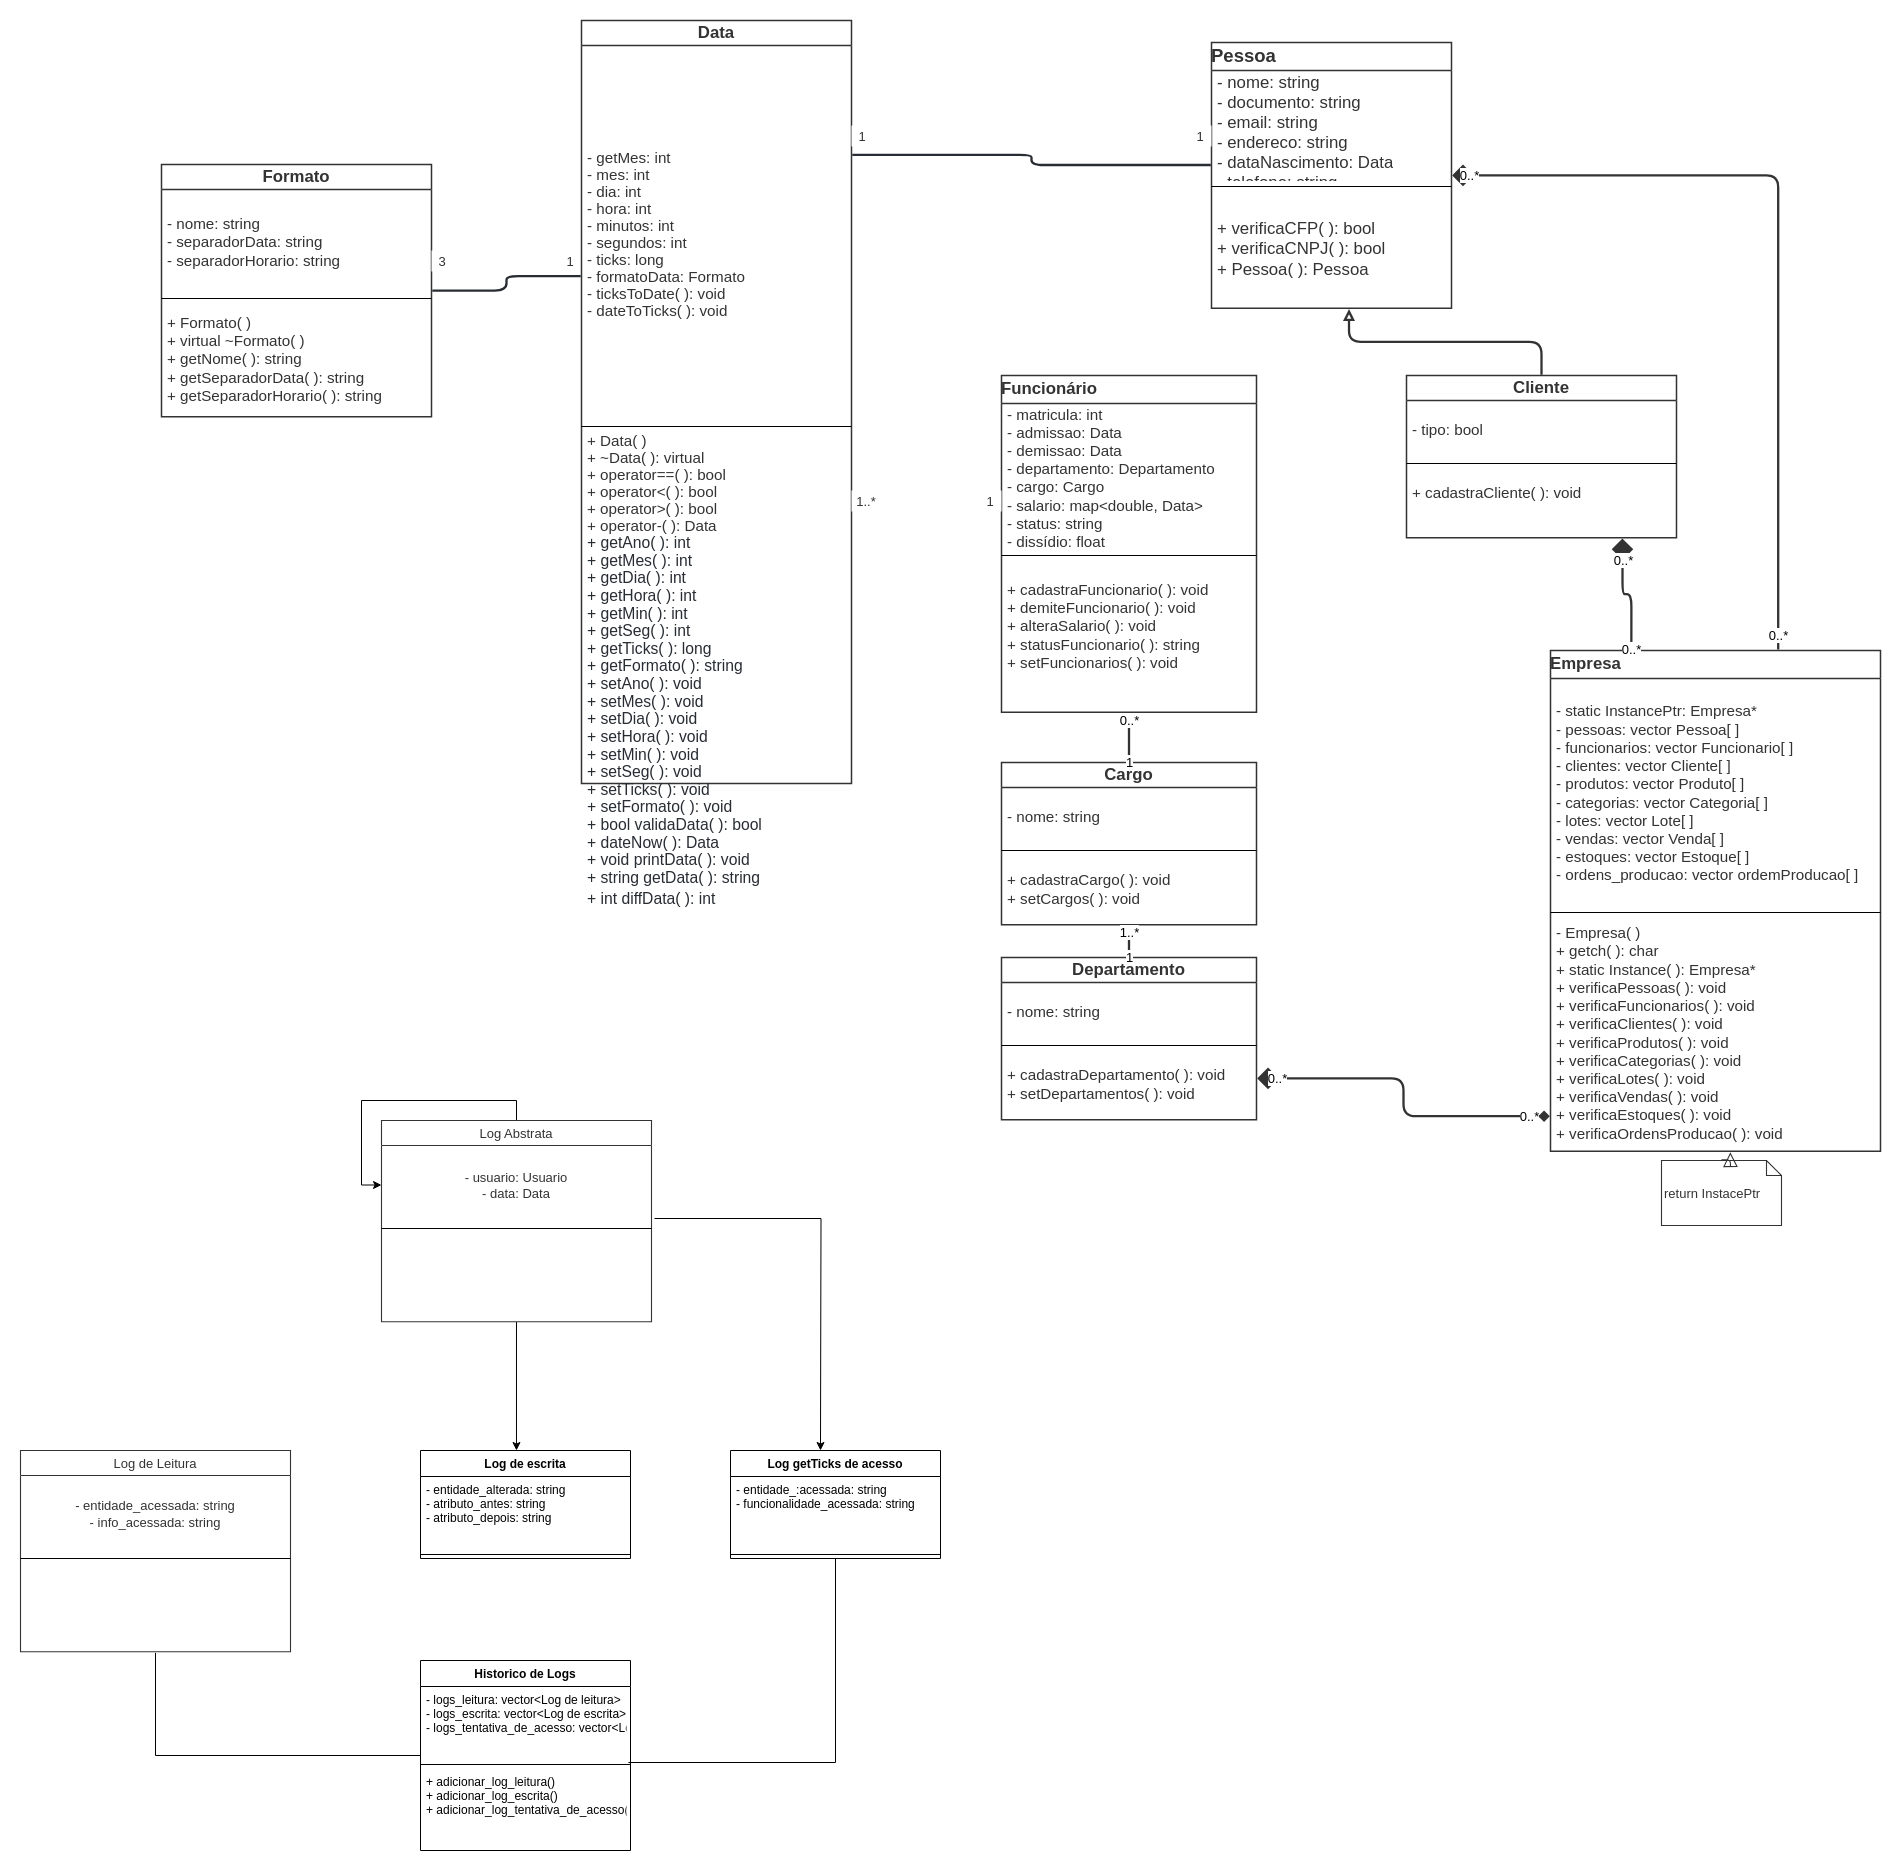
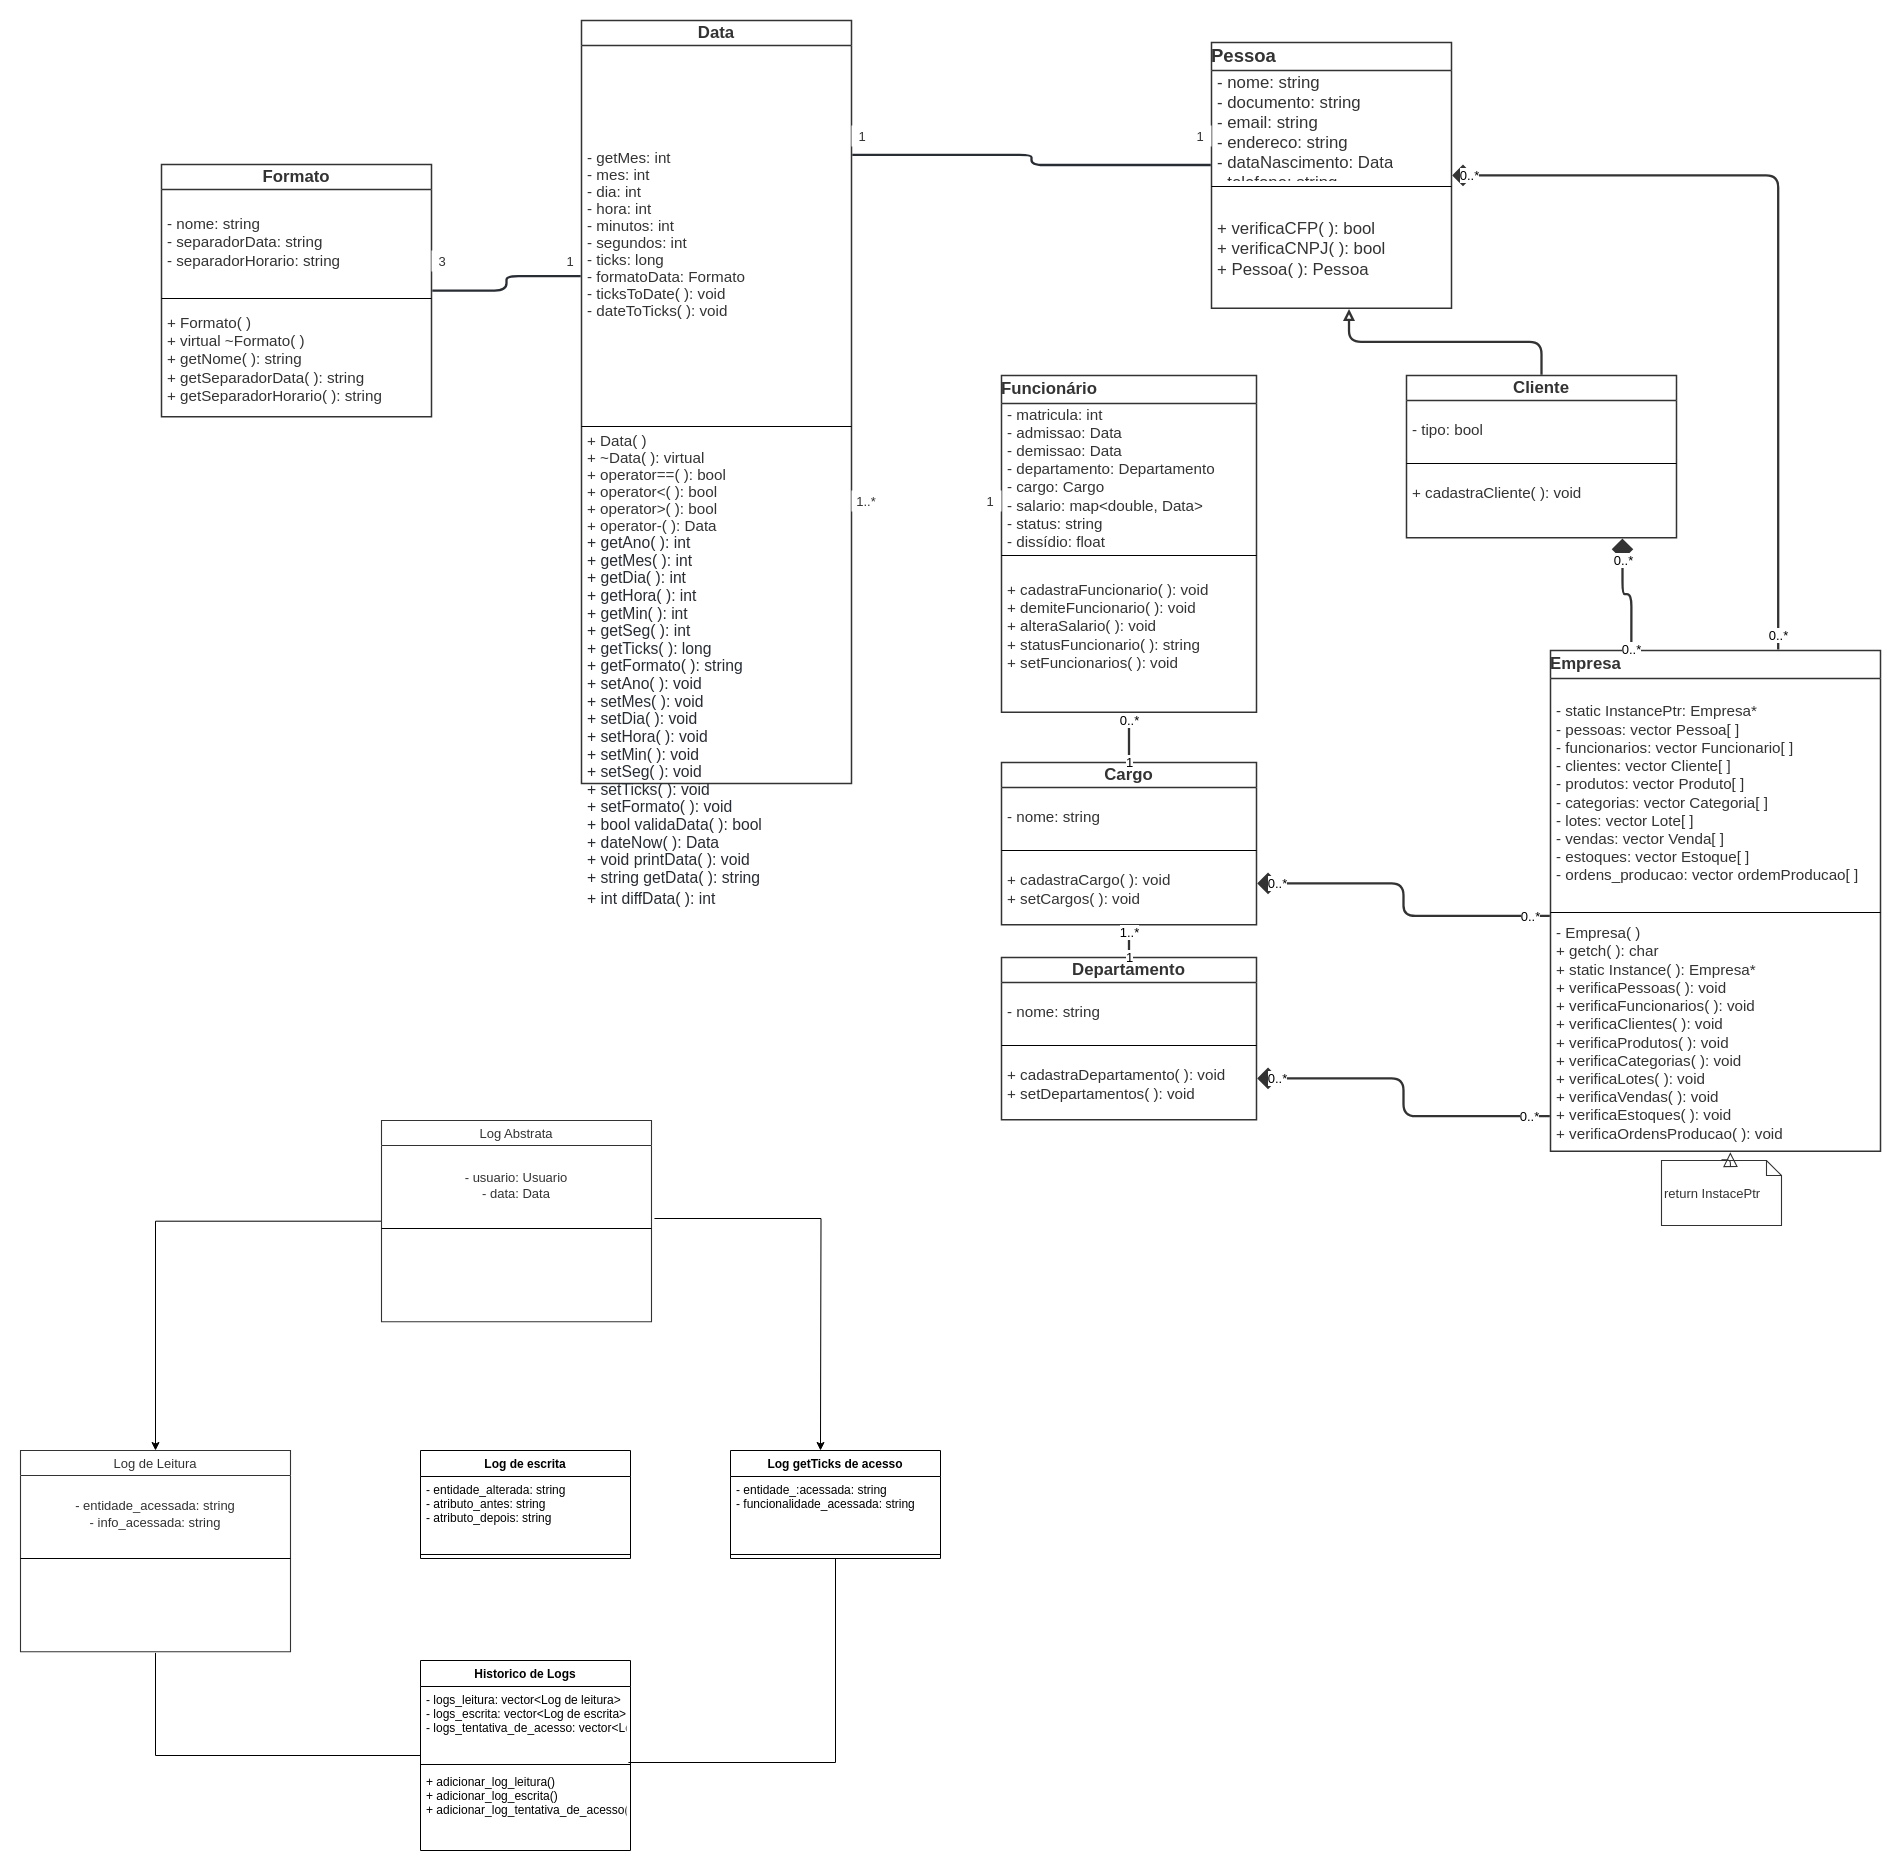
none -> (1408, 914)
(401, 1101) -> (158, 1221)
(1539, 1116) -> (1544, 1116)
(516, 1383) -> none
